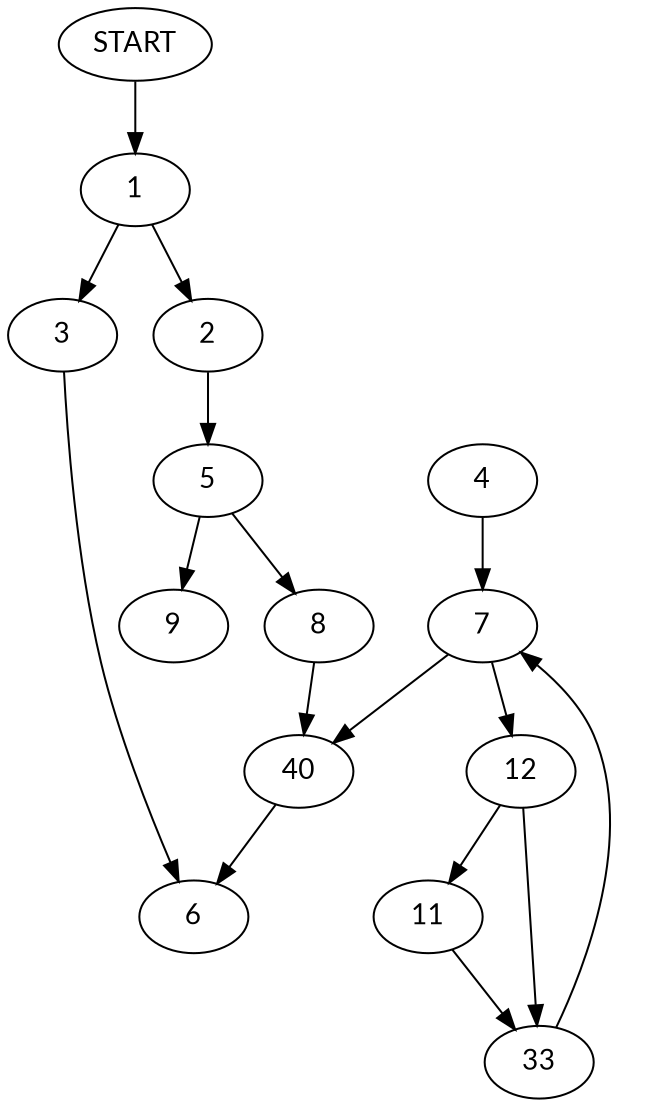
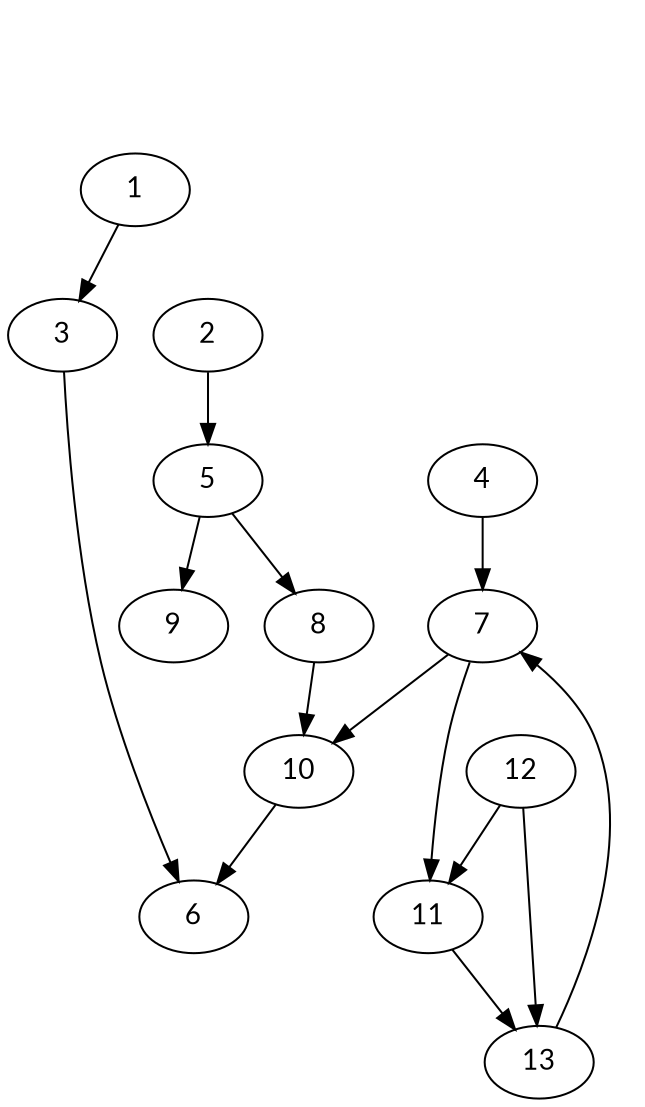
(135, 44) -> none
(167, 253) -> none
(499, 689) -> (444, 759)
(299, 771) -> (299, 771)
(539, 1062) -> (539, 1062)
